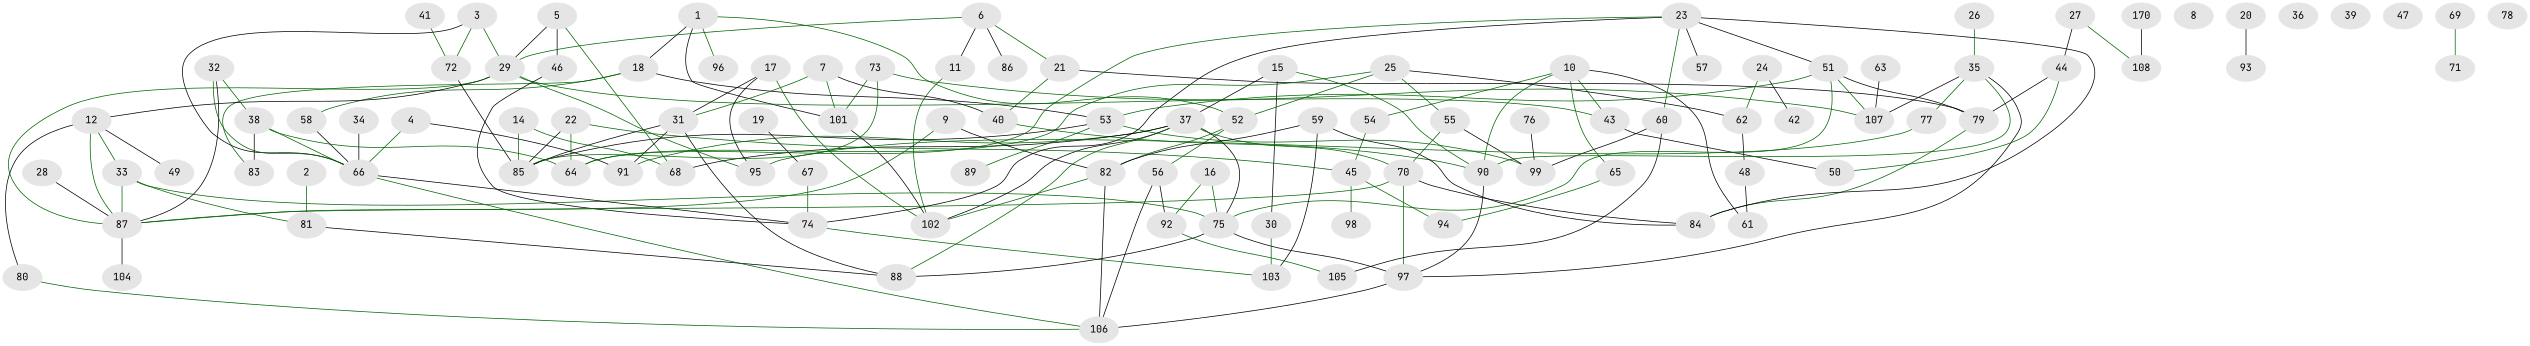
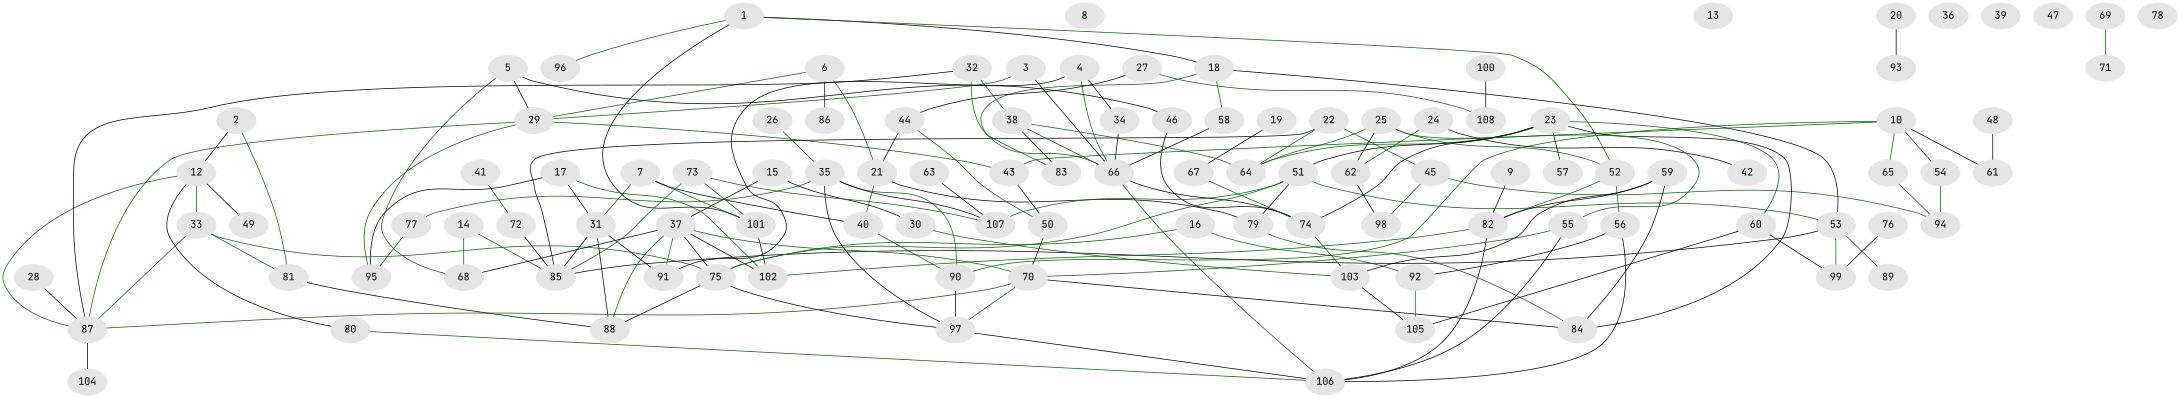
none -> (1713, 16)
(2141, 16) -> (1486, 68)
(464, 42) -> none
(955, 68) -> none
none -> (1099, 94)
(2020, 94) -> (891, 146)
(301, 101) -> (220, 142)
(1390, 104) -> none
(1743, 146) -> (1366, 200)
(1361, 147) -> (1940, 199)
(1493, 147) -> (1471, 337)
(727, 202) -> none
none -> (1038, 251)
none -> (1383, 304)
